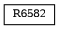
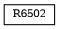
(29, 15) -> (29, 15)
